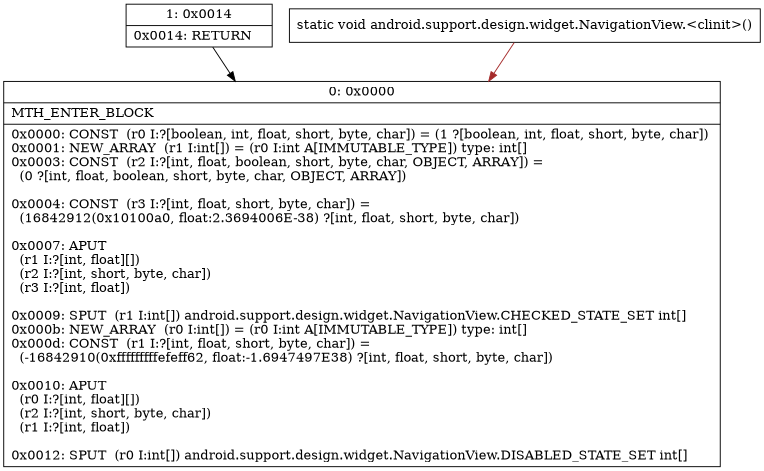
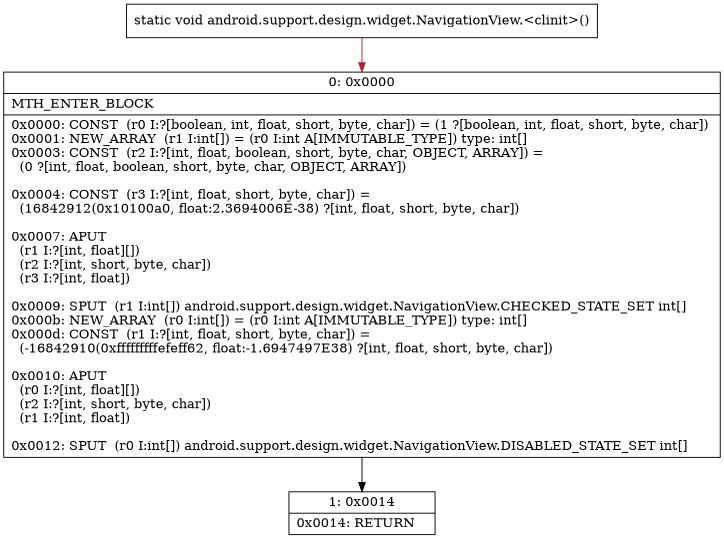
(221, 60) -> (362, 470)
